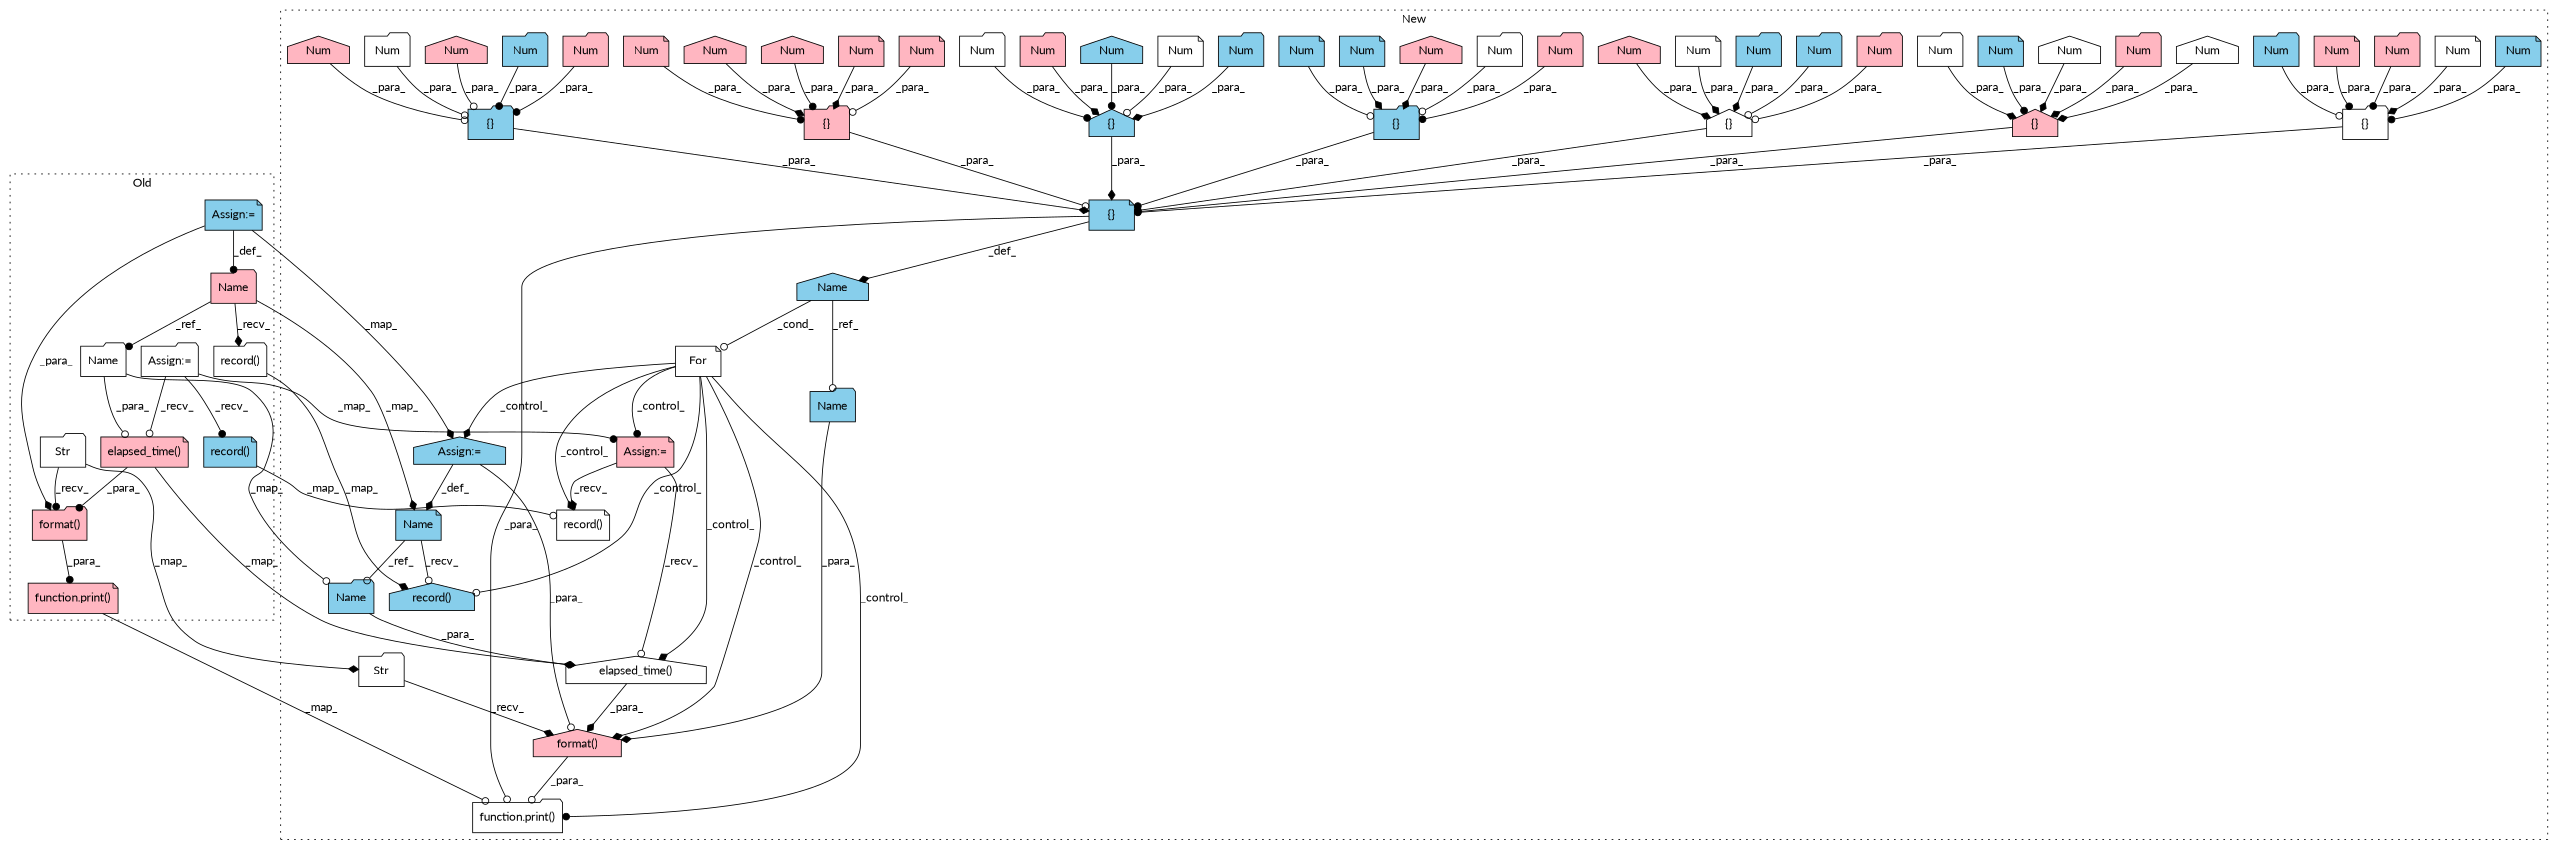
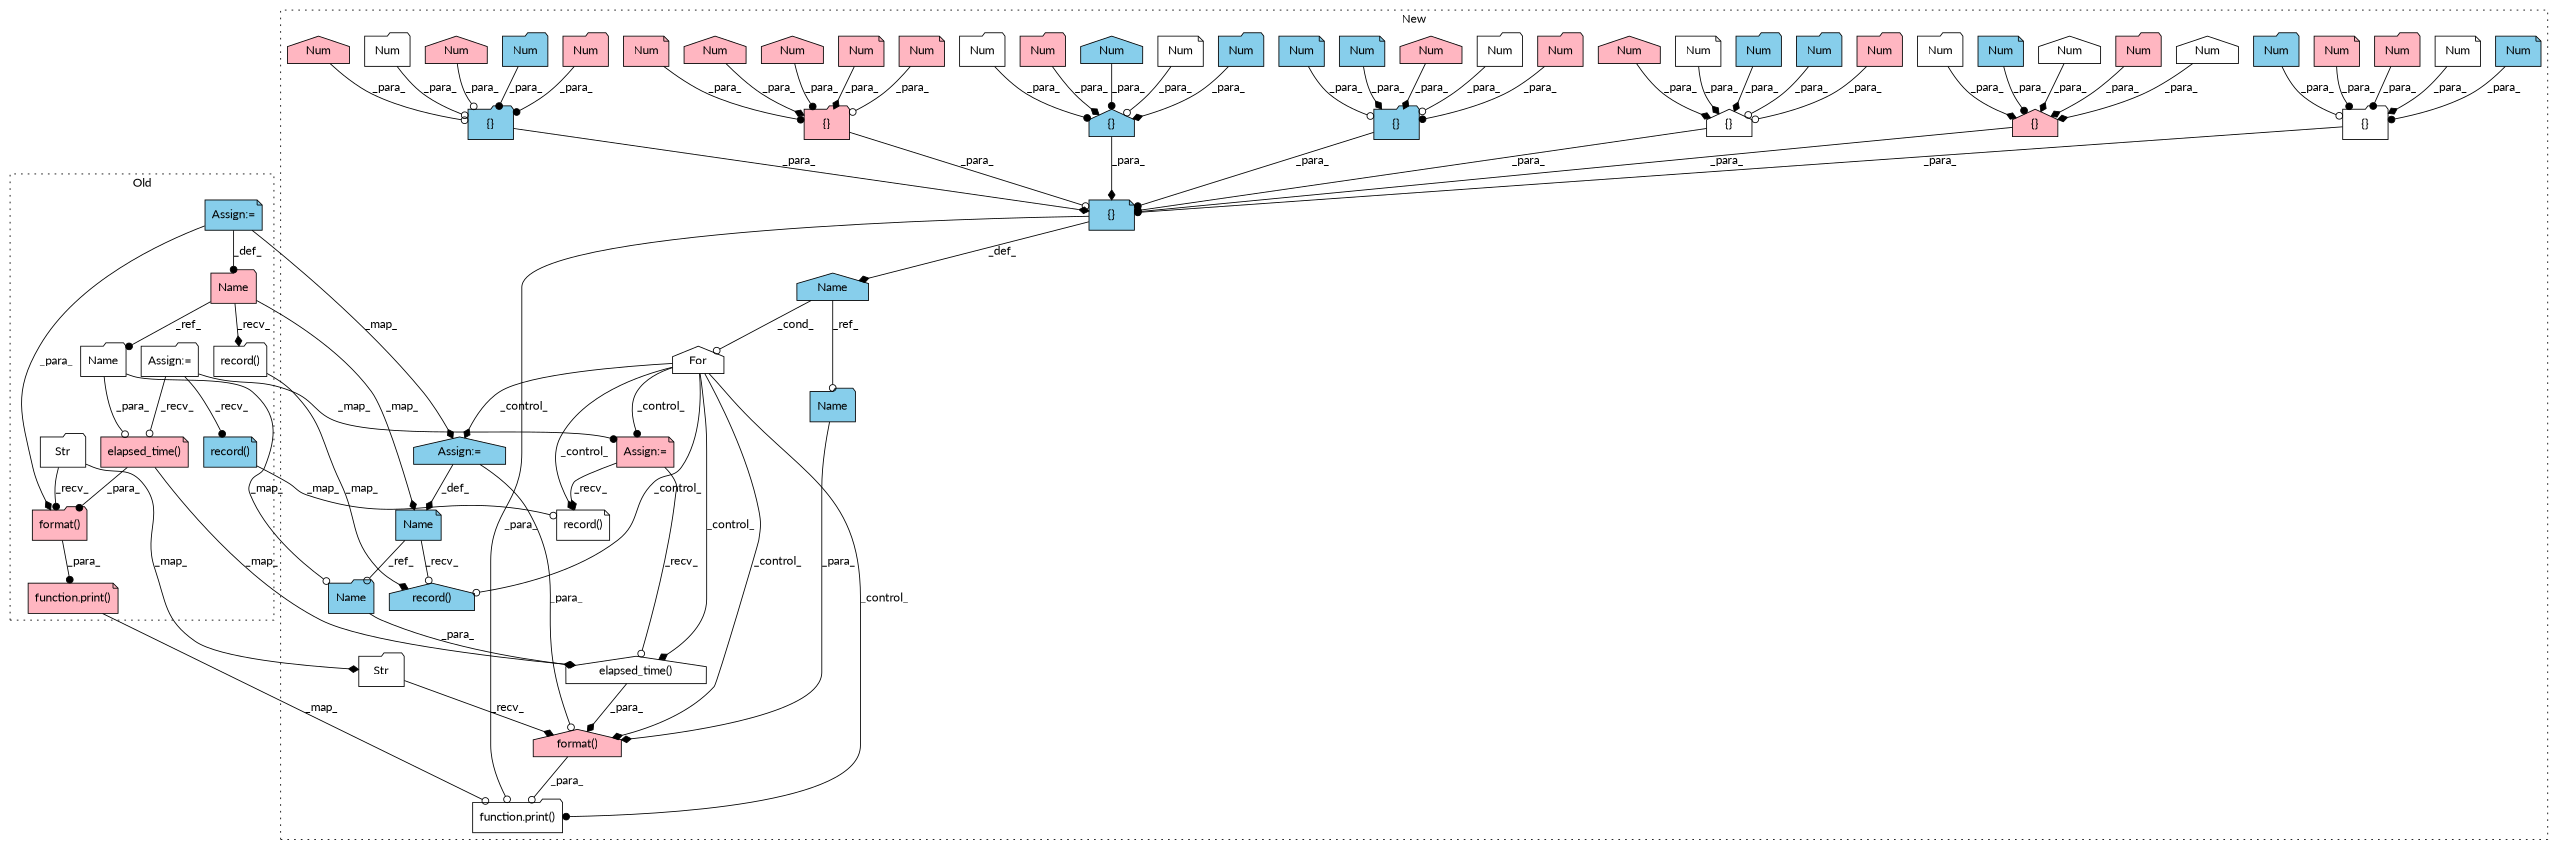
(698, 361) -> (698, 361)
